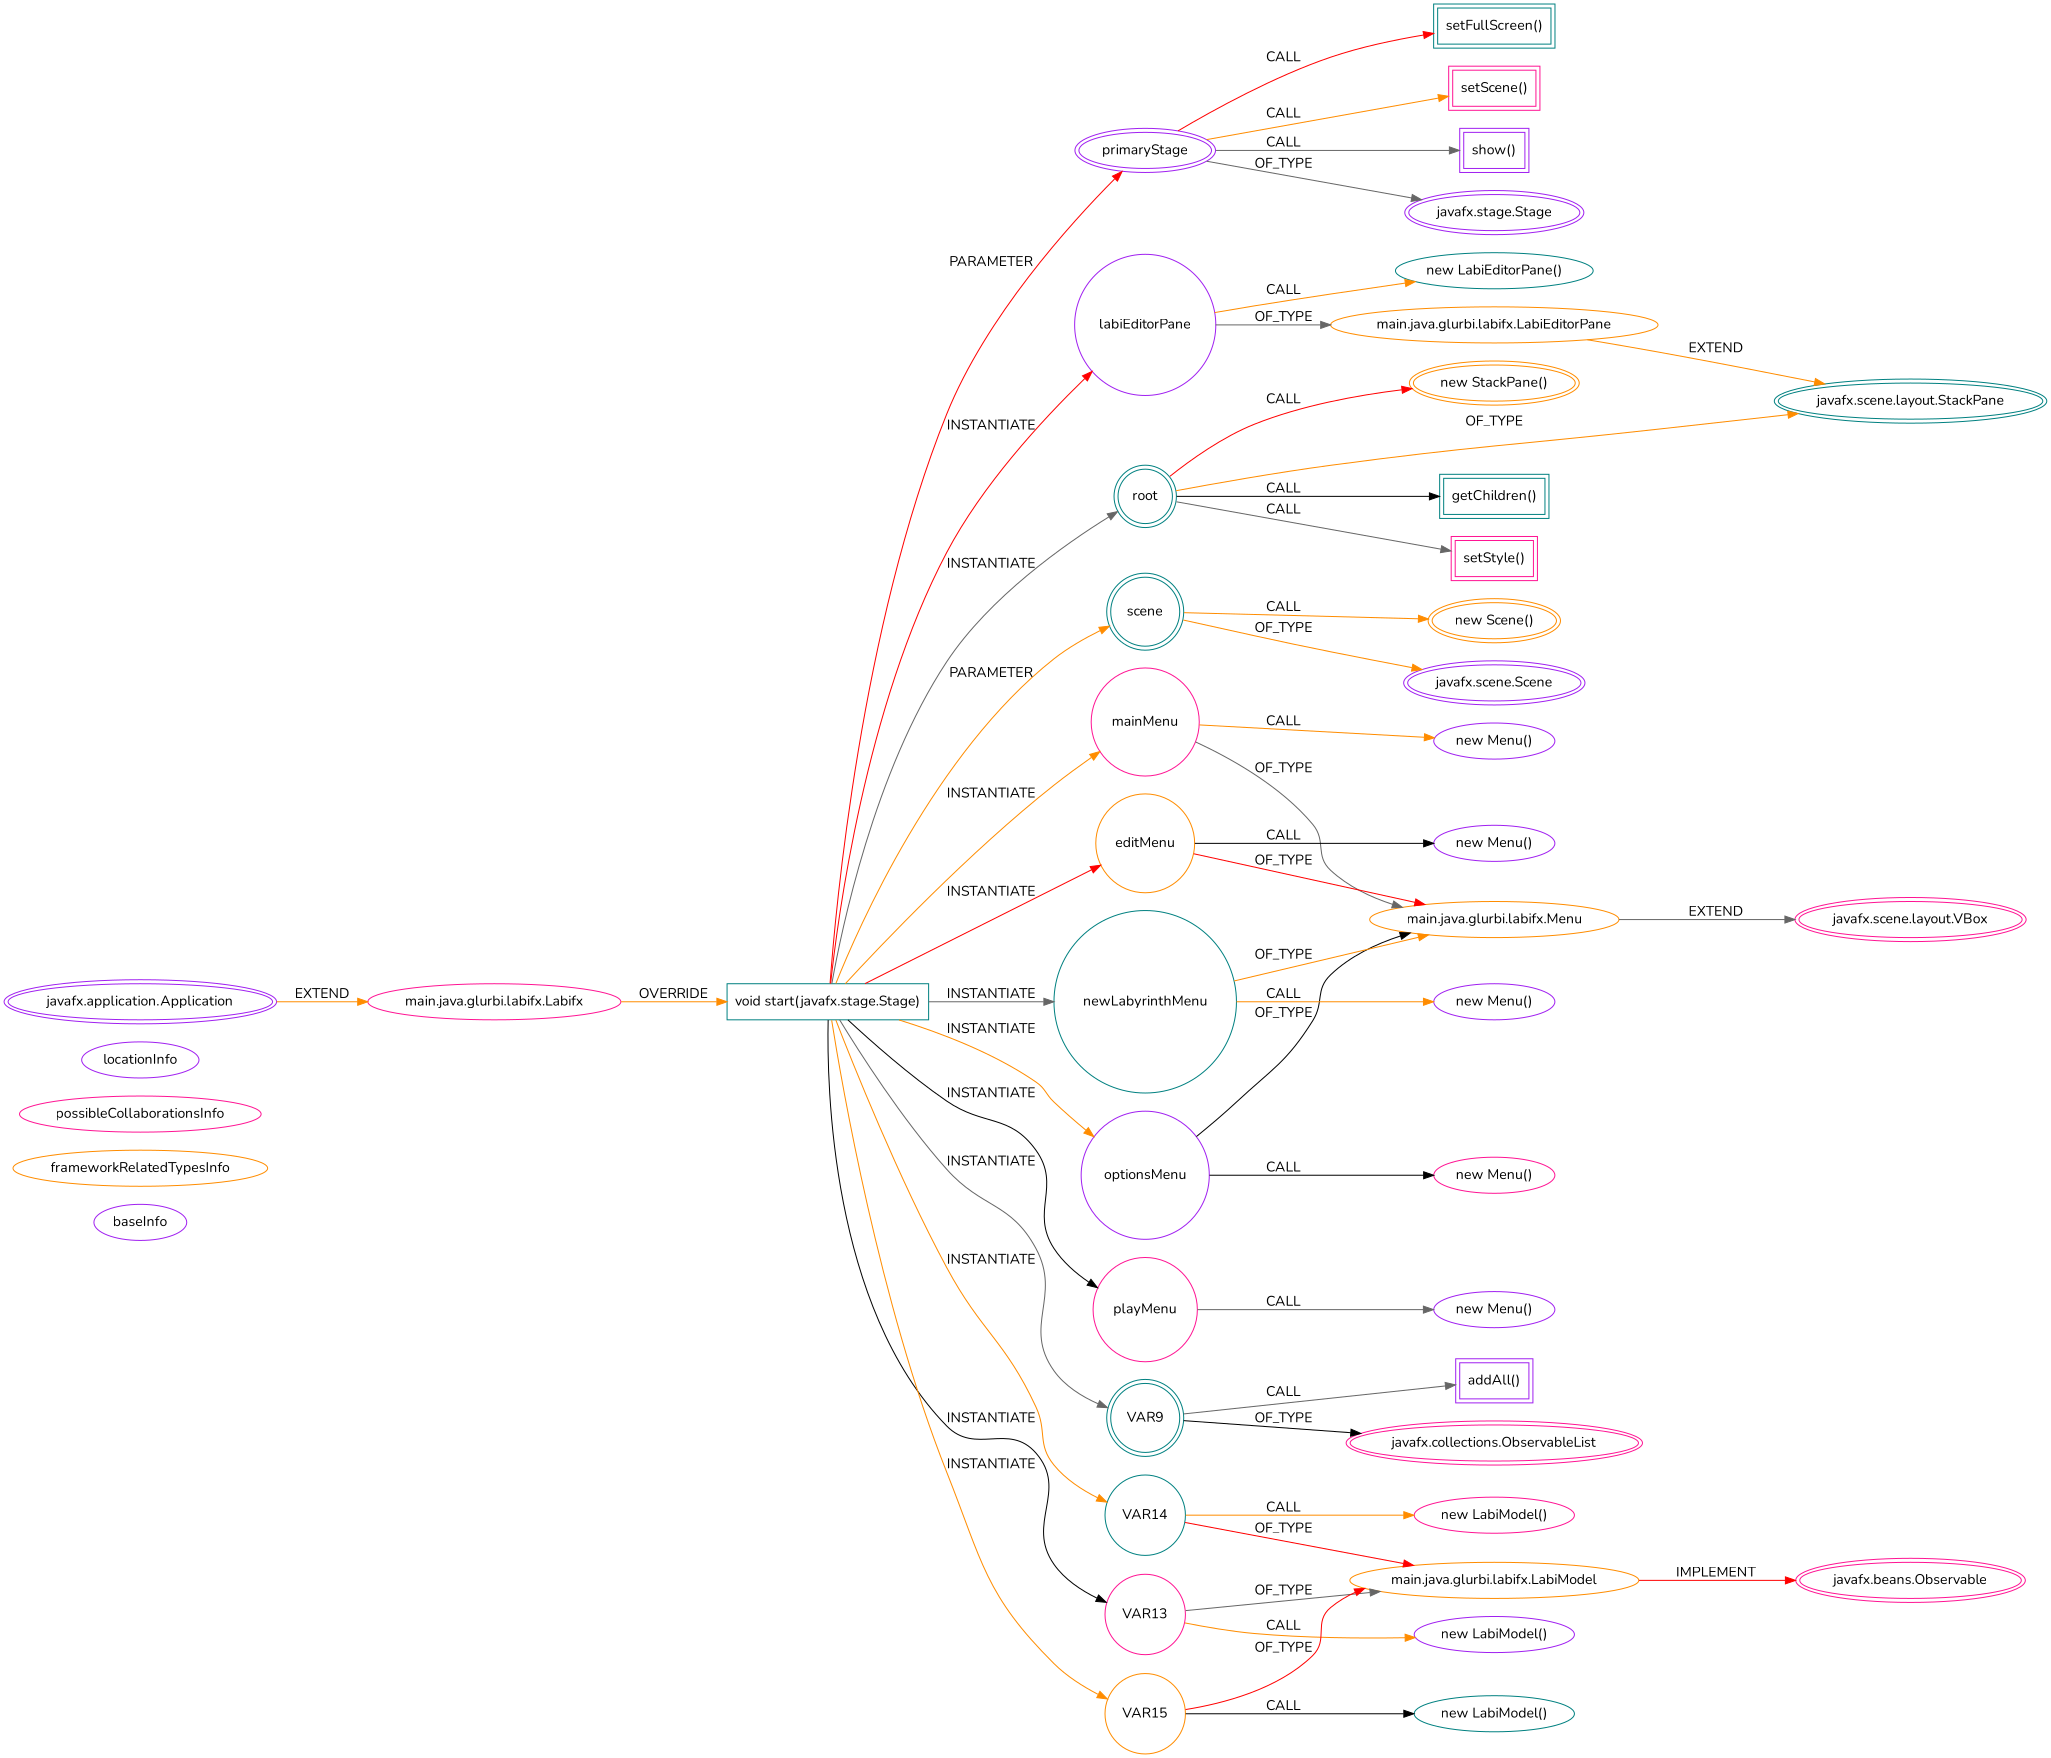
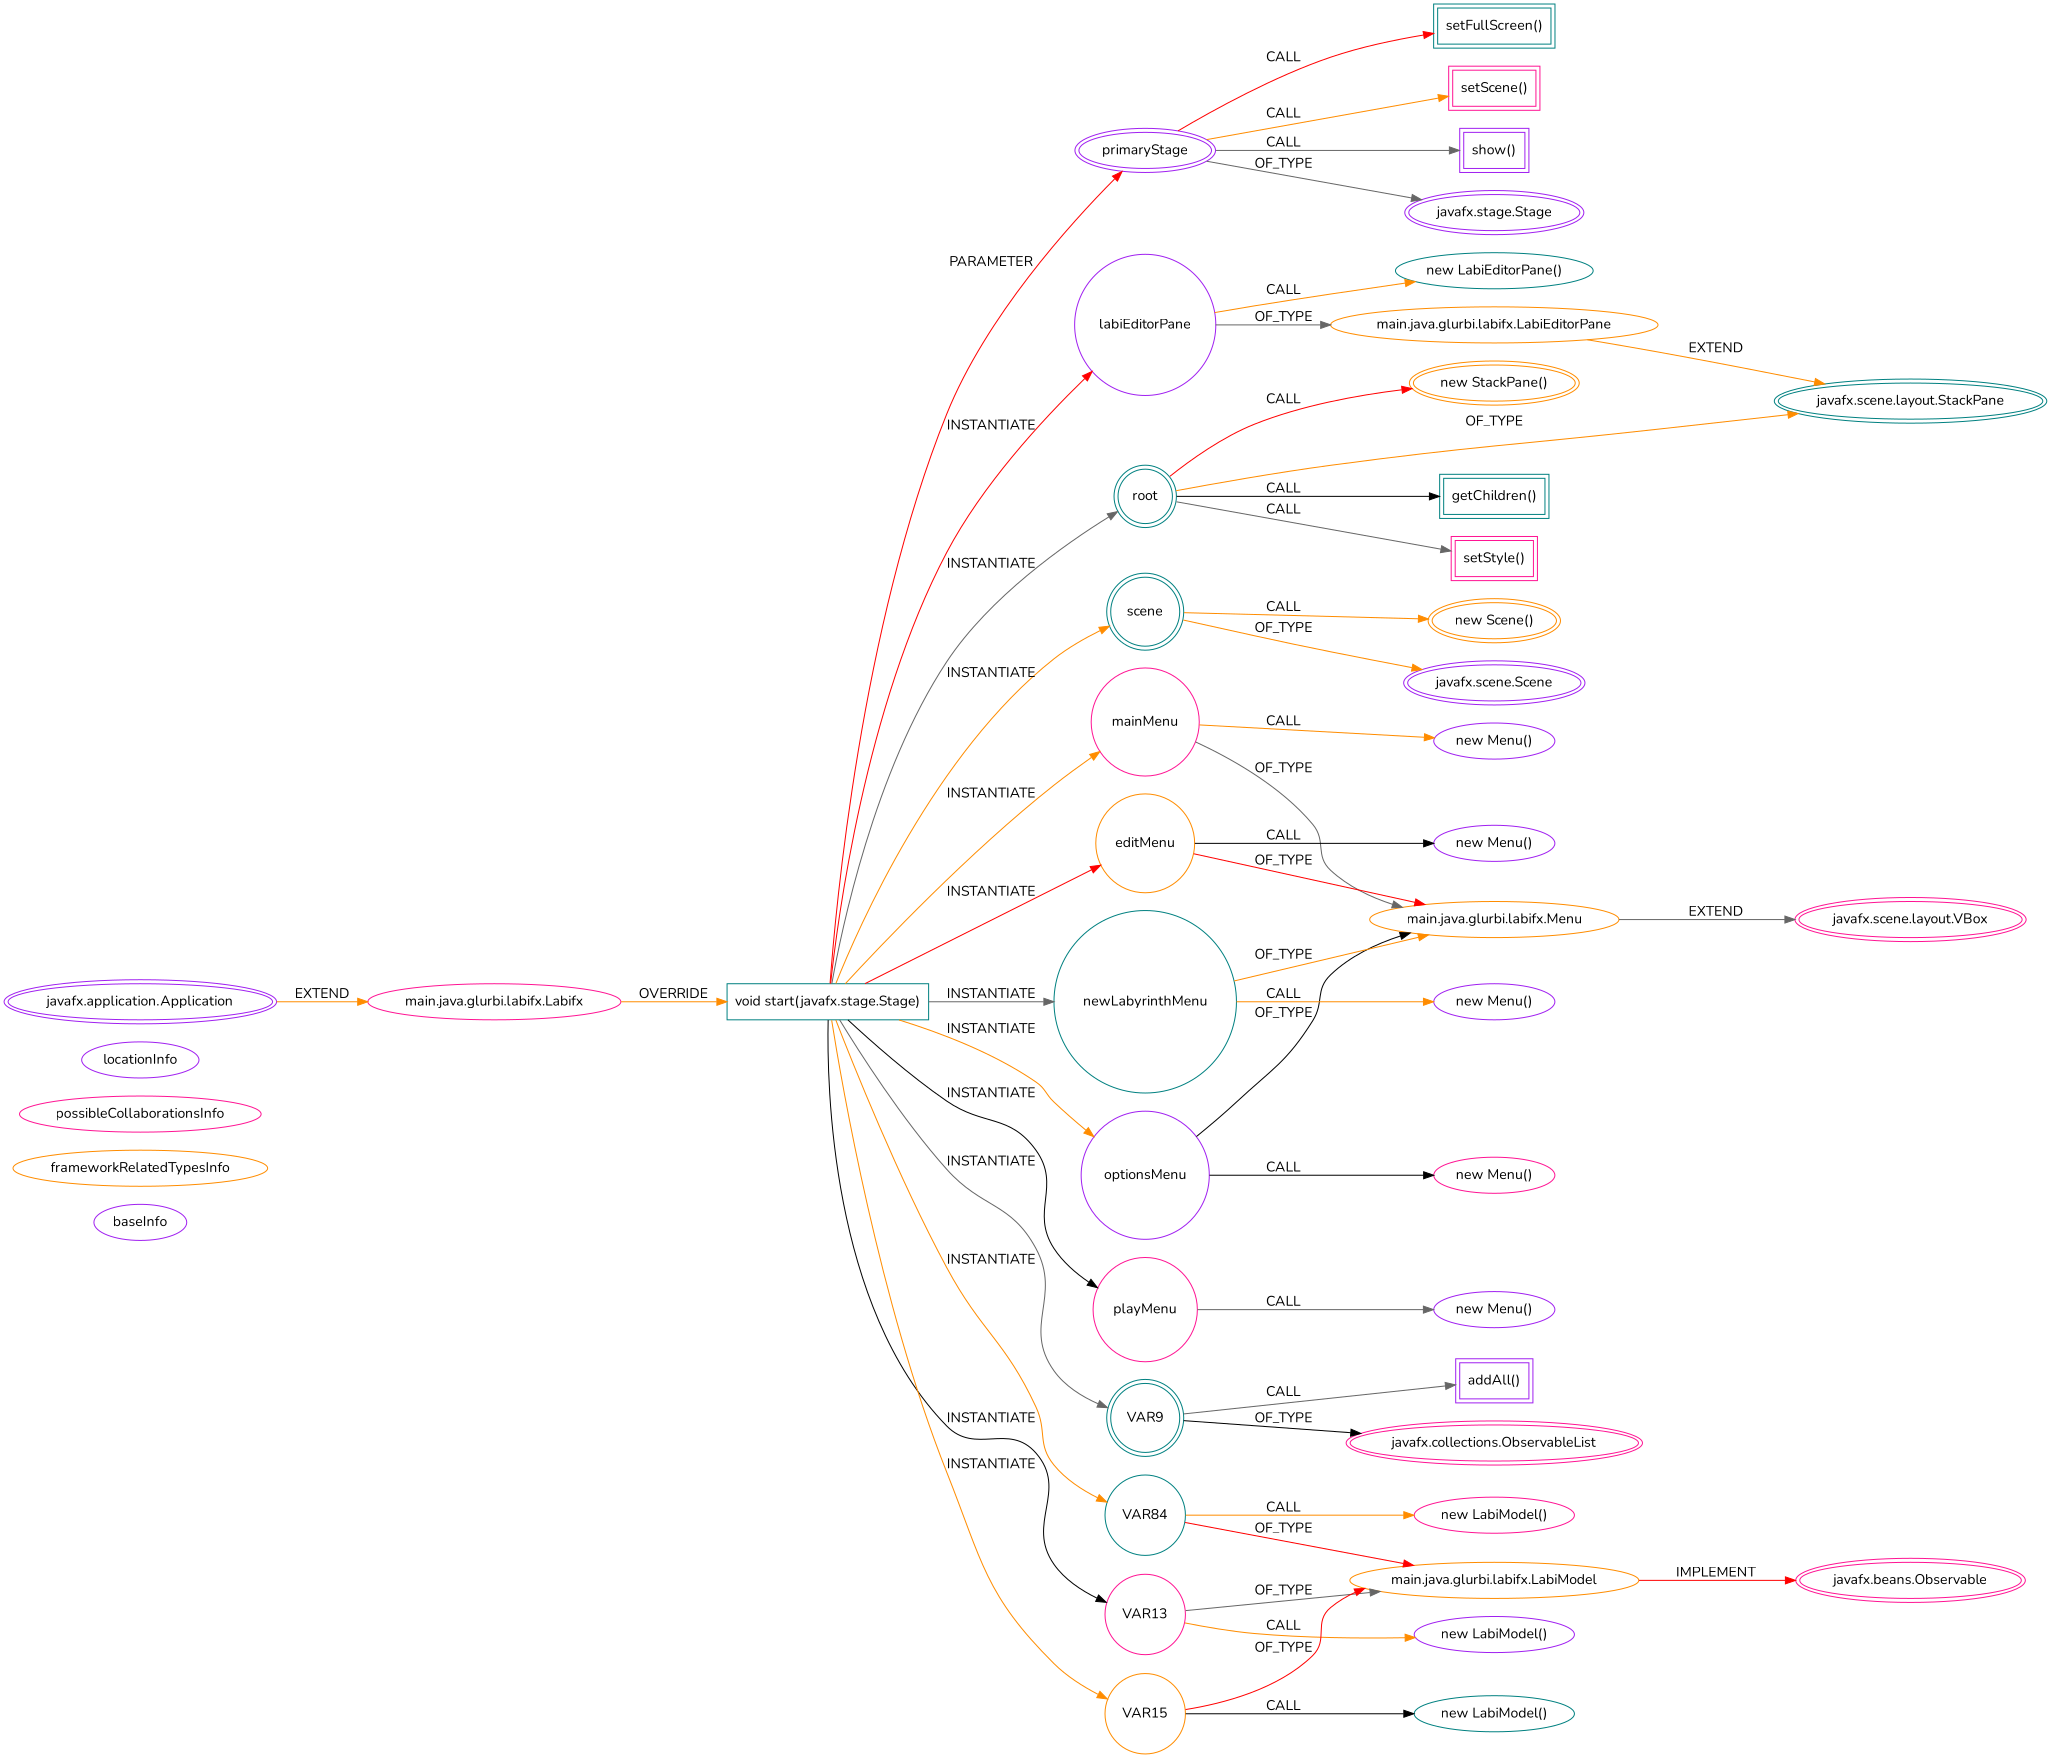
(991, 673) -> (991, 673)
(1145, 1515) -> (1145, 1515)
